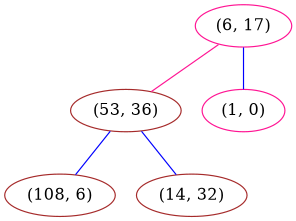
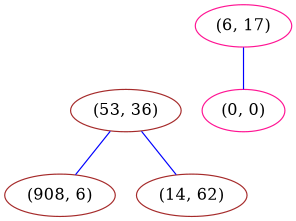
(185, 68) -> none
(244, 111) -> (244, 111)
(60, 195) -> (60, 195)
(192, 195) -> (192, 195)
